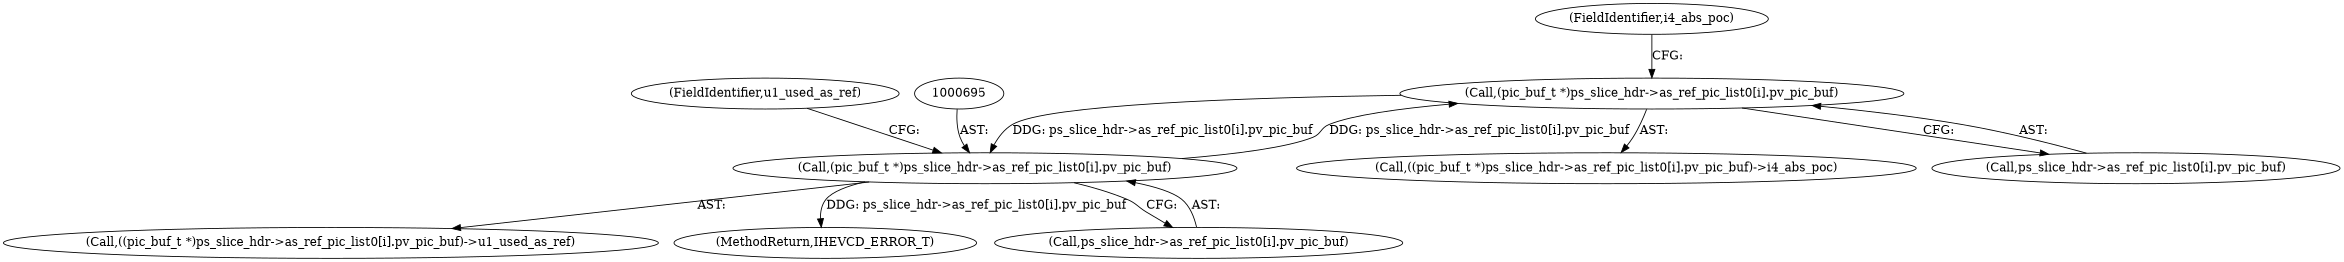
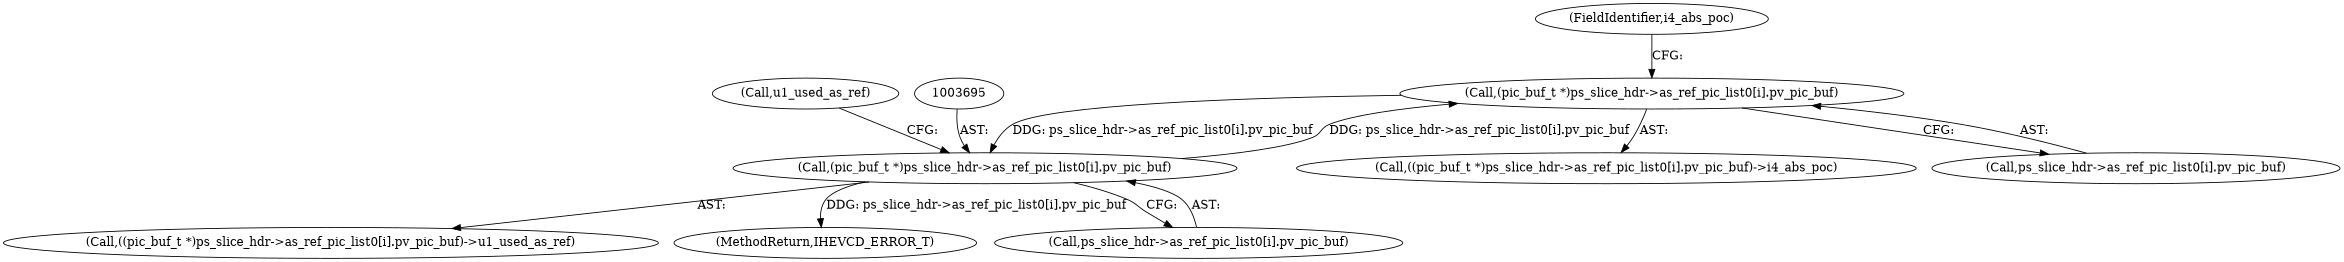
(765, 94) -> (806, 94)
(959, 94) -> (959, 94)
